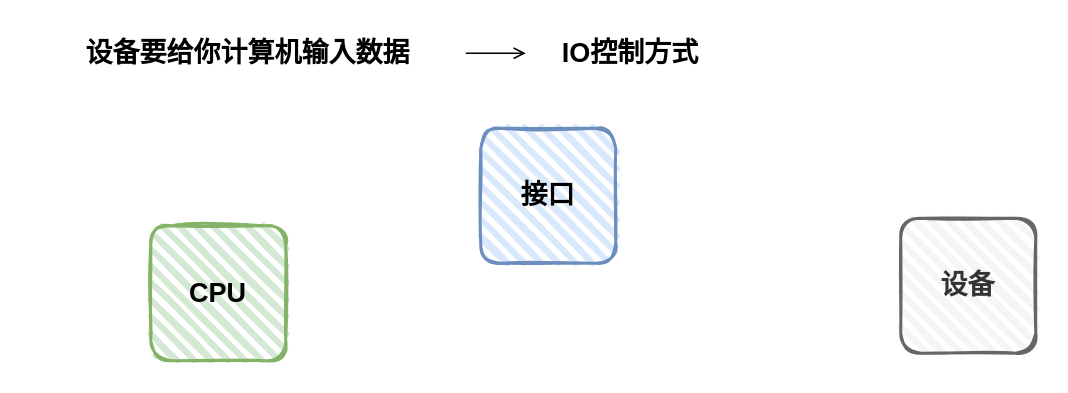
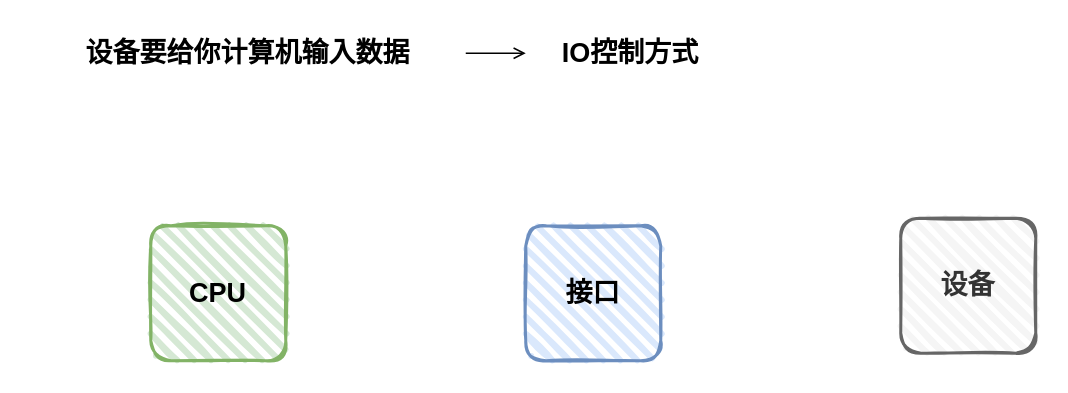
(548, 196) -> (593, 293)
